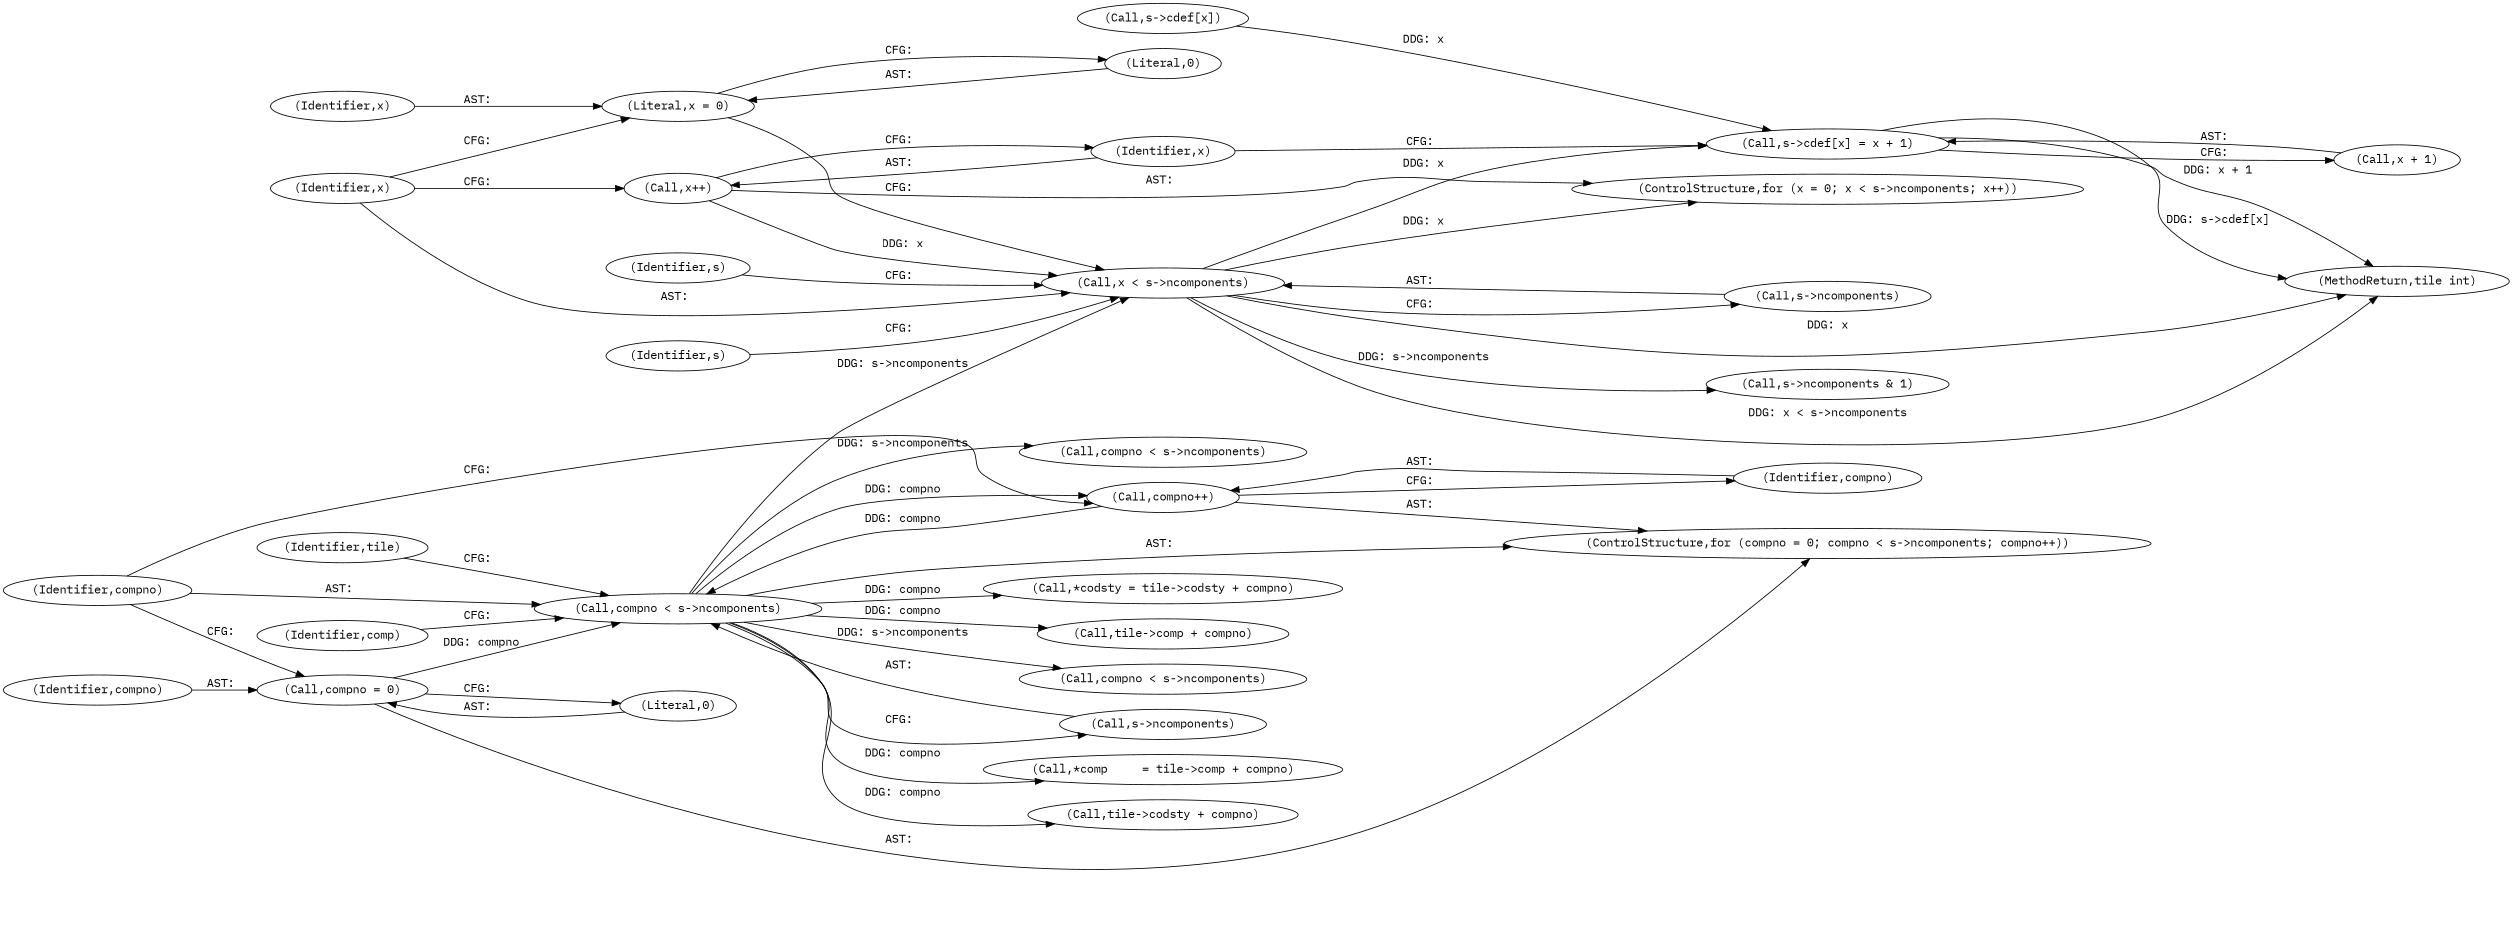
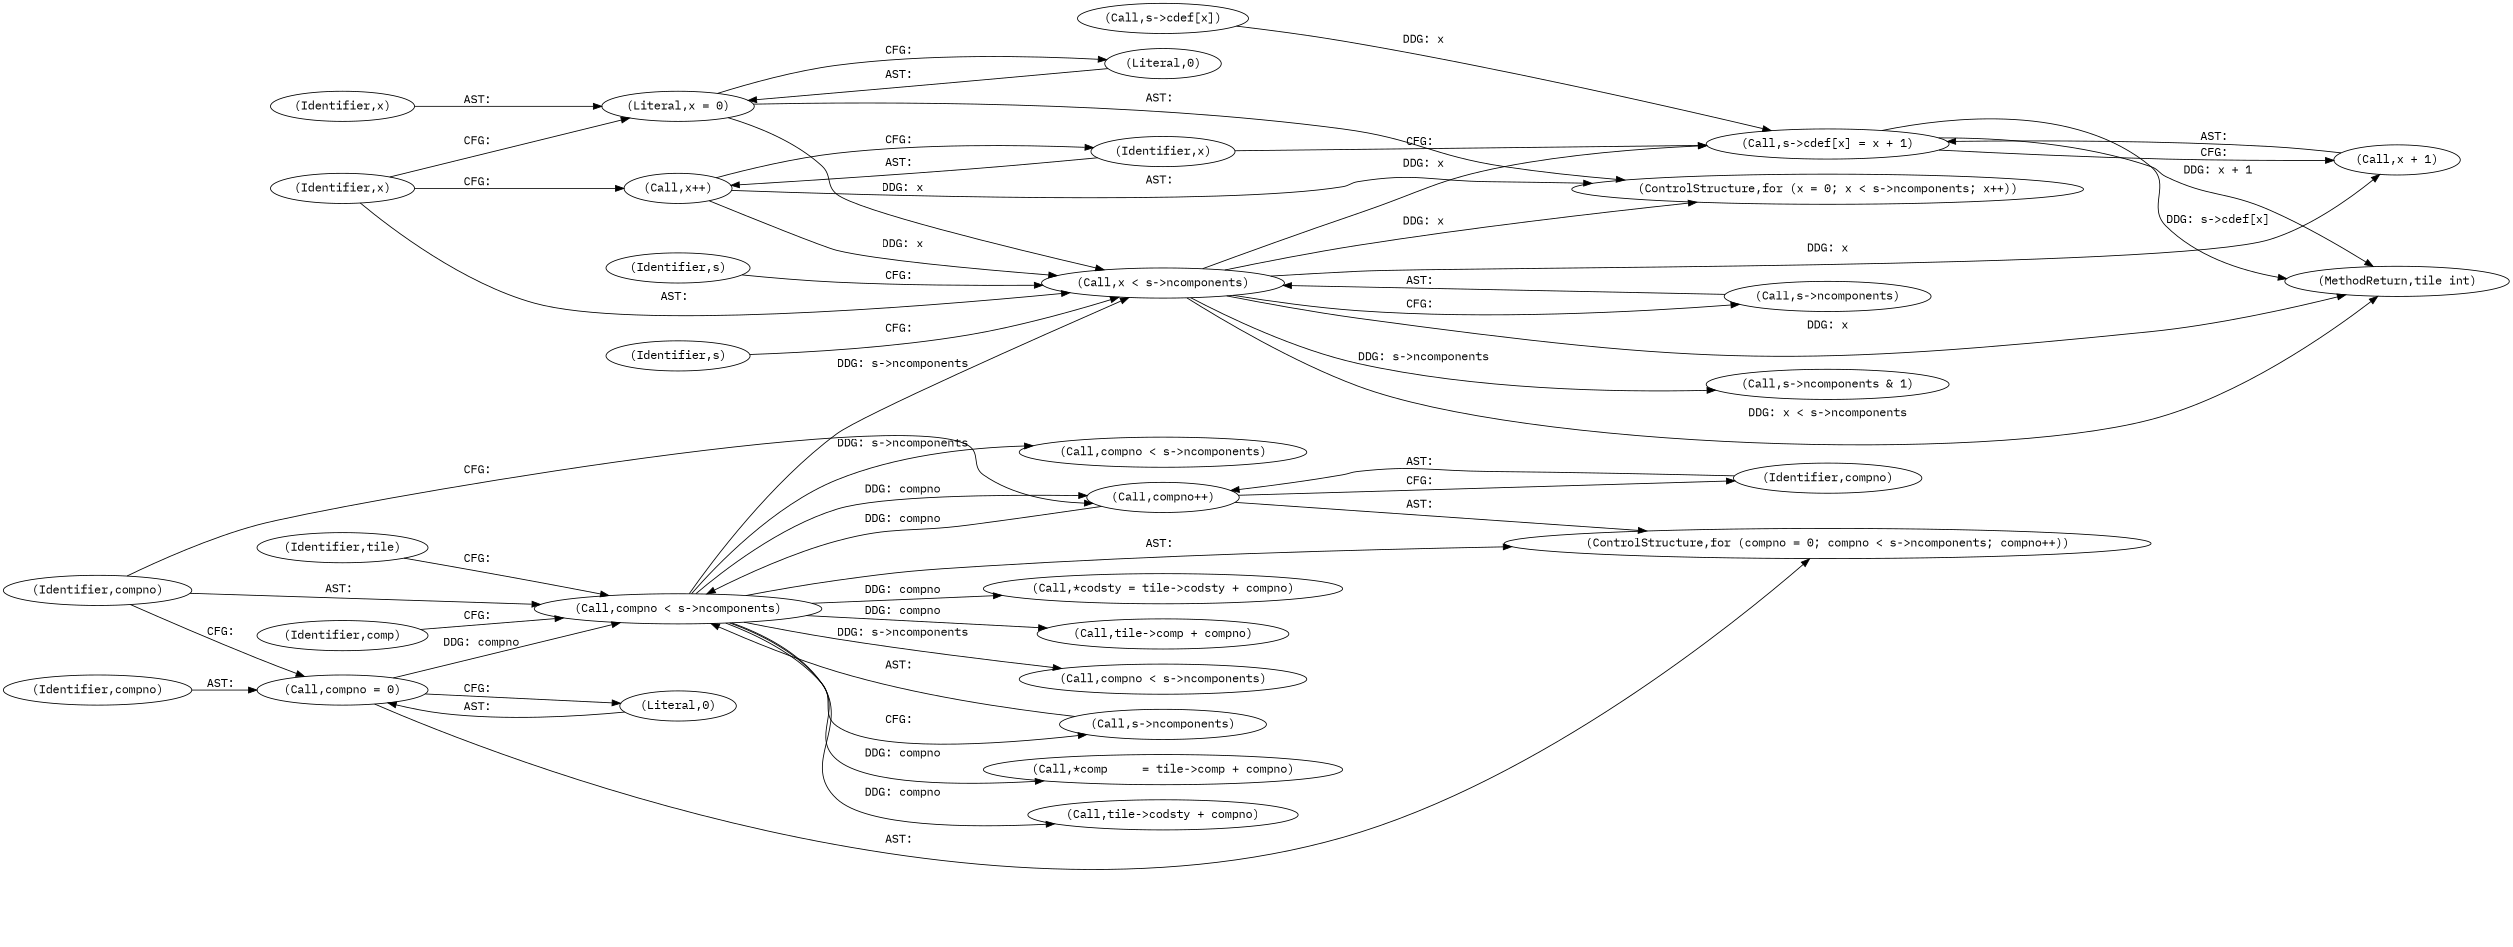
none -> (1188, 114)
(903, 188) -> (903, 188)
none -> (1831, 264)
